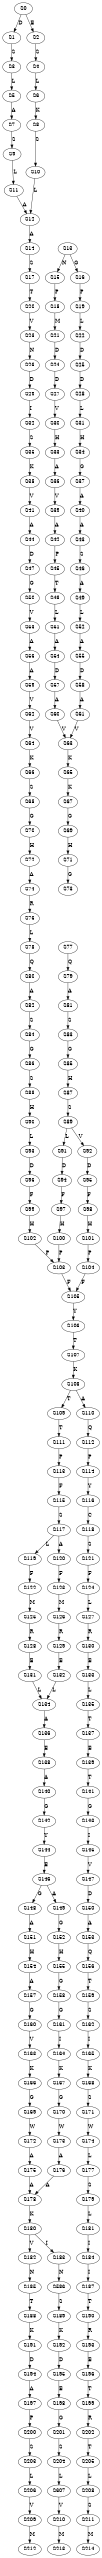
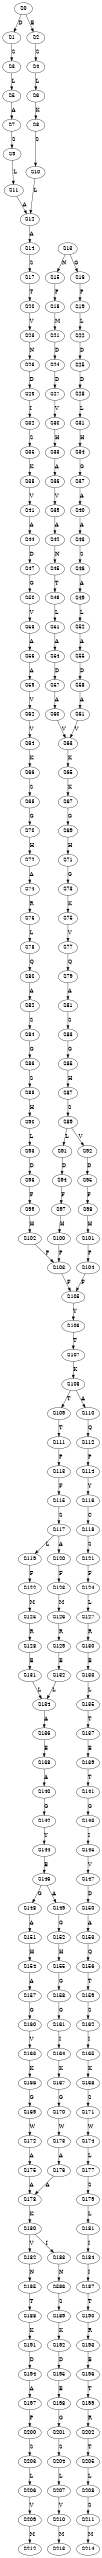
(57, 554) -> (57, 554)
none -> (68, 918)
(59, 2491) -> (59, 2491)
